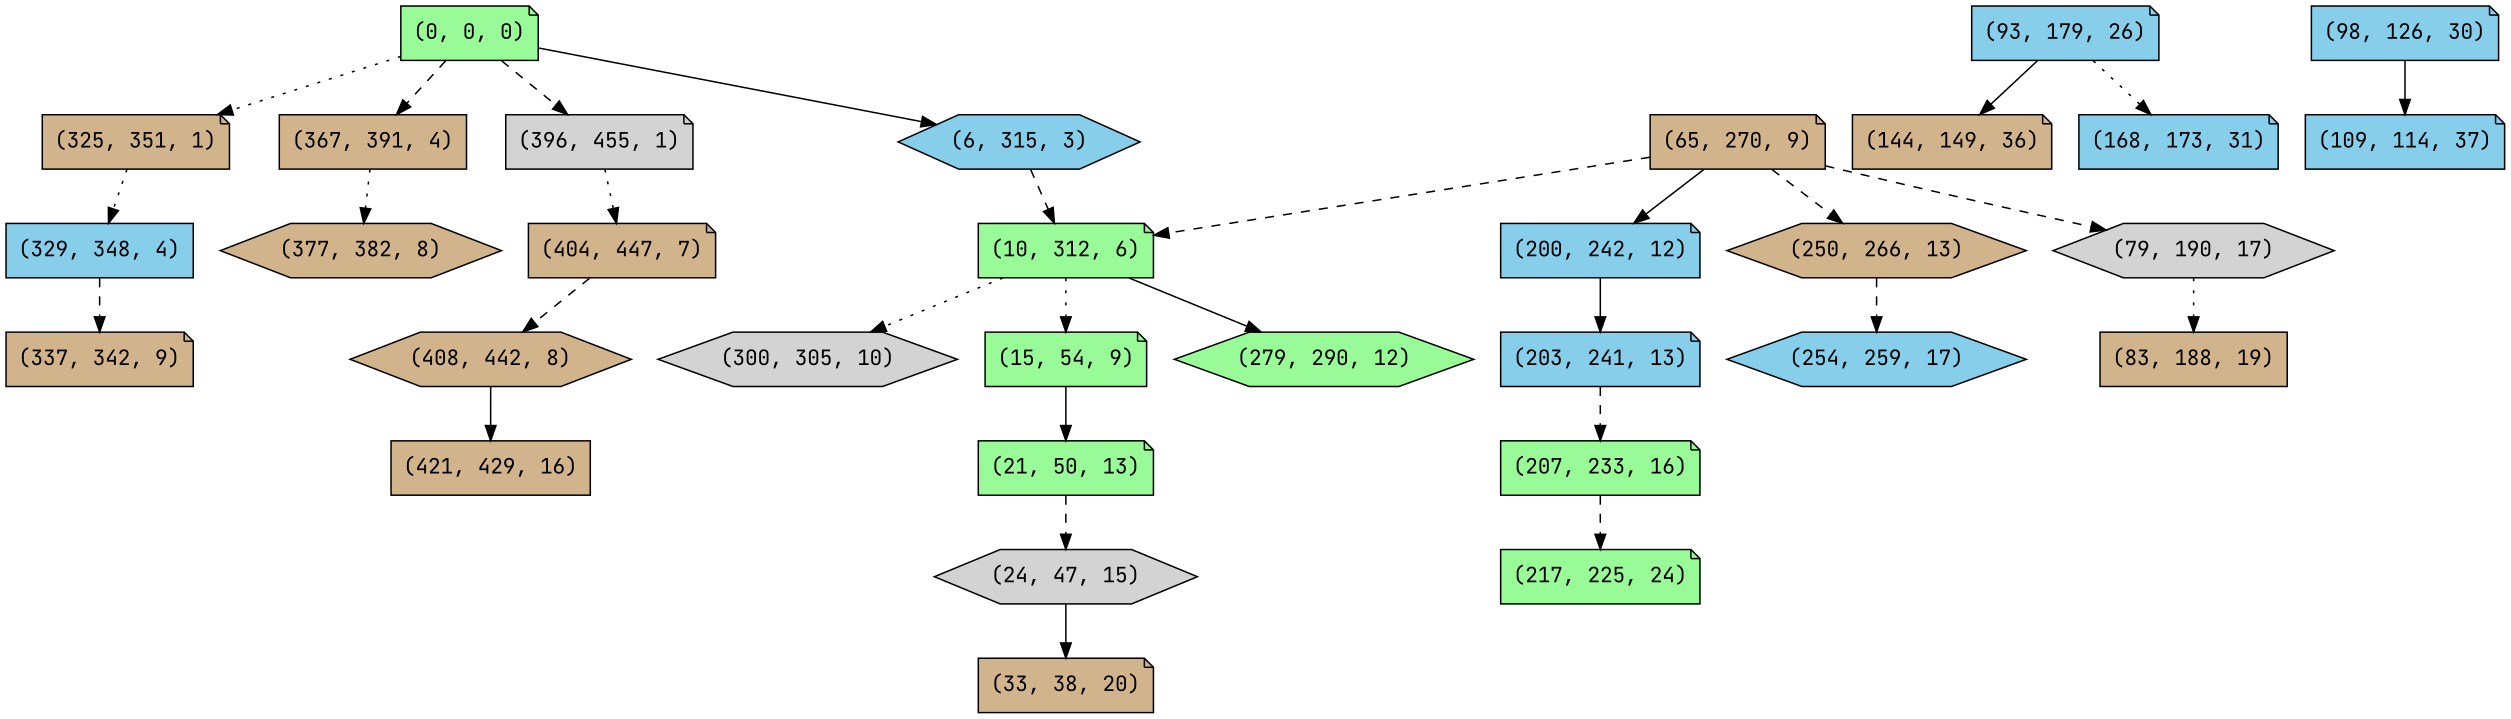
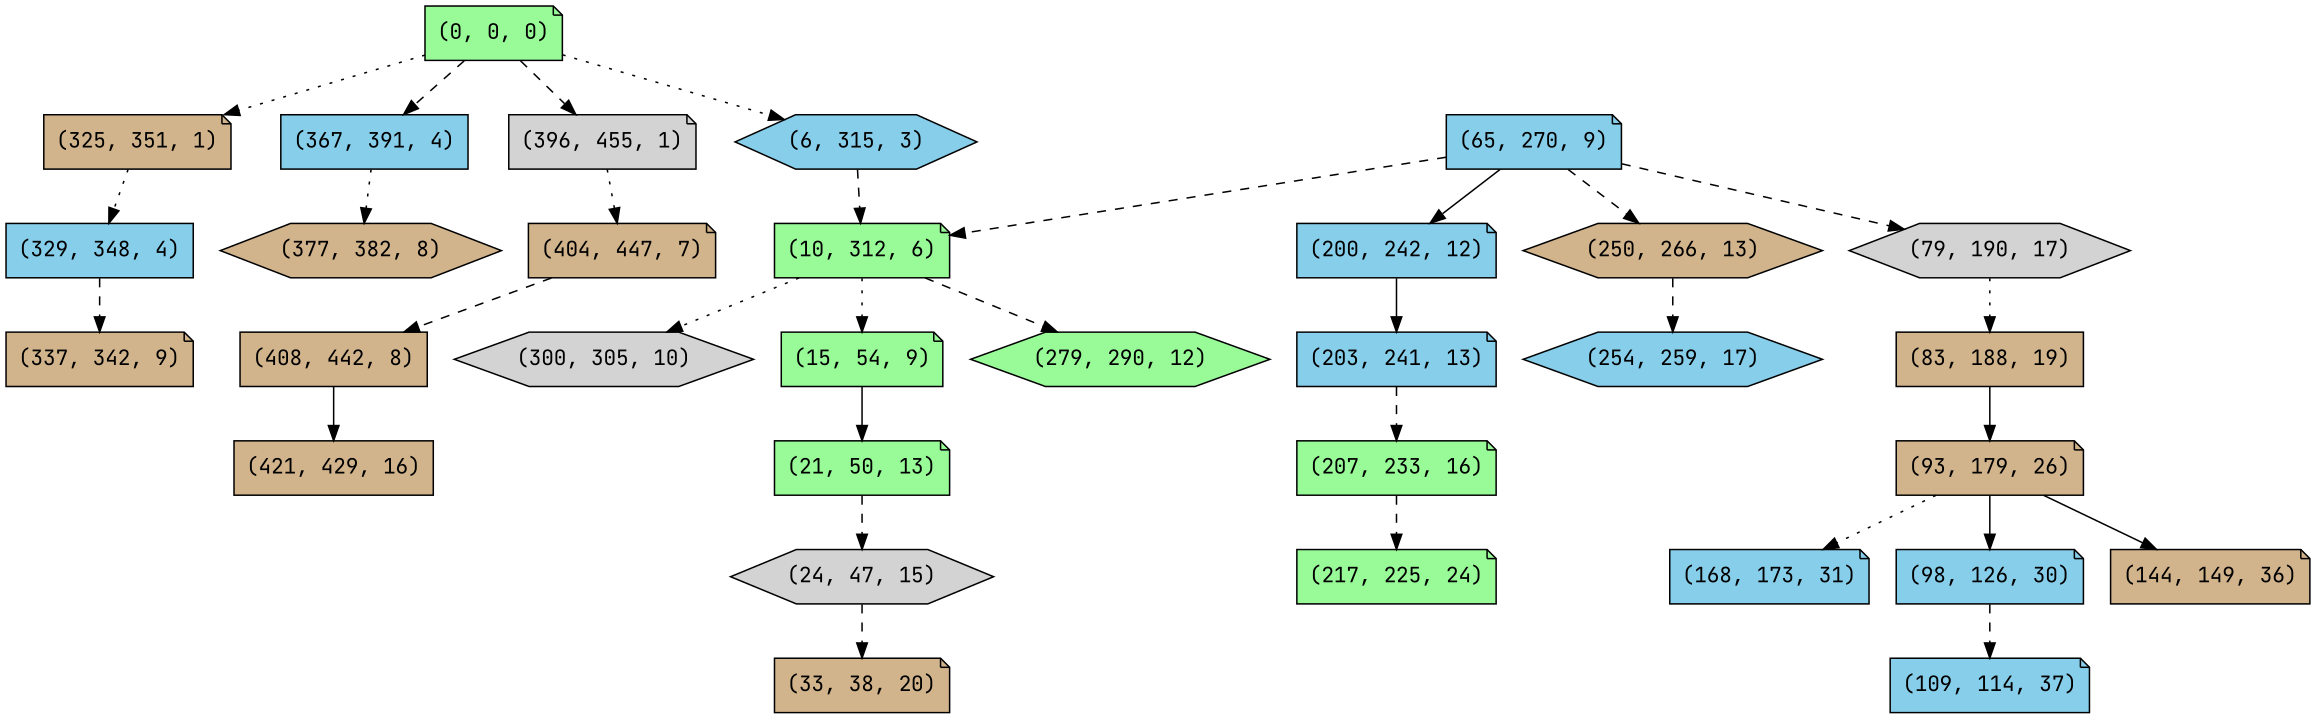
(2065, 33) -> (1990, 468)
(2405, 80) -> (1990, 624)
(730, 85) -> (666, 85)
(373, 142) -> (374, 142)
(1738, 142) -> (1534, 142)
(1188, 302) -> (984, 302)
(491, 359) -> (334, 359)
none -> (1990, 406)
none -> (1990, 515)
(1066, 624) -> (862, 624)
